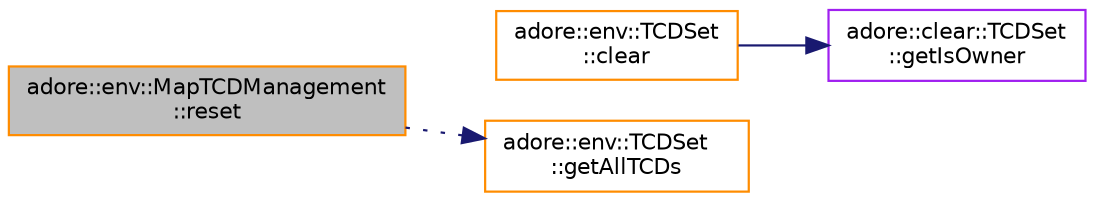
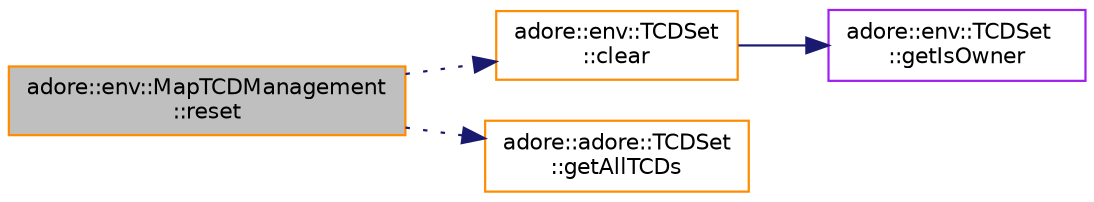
(957, 45) -> (957, 45)
none -> (440, 69)
(617, 156) -> (617, 156)
